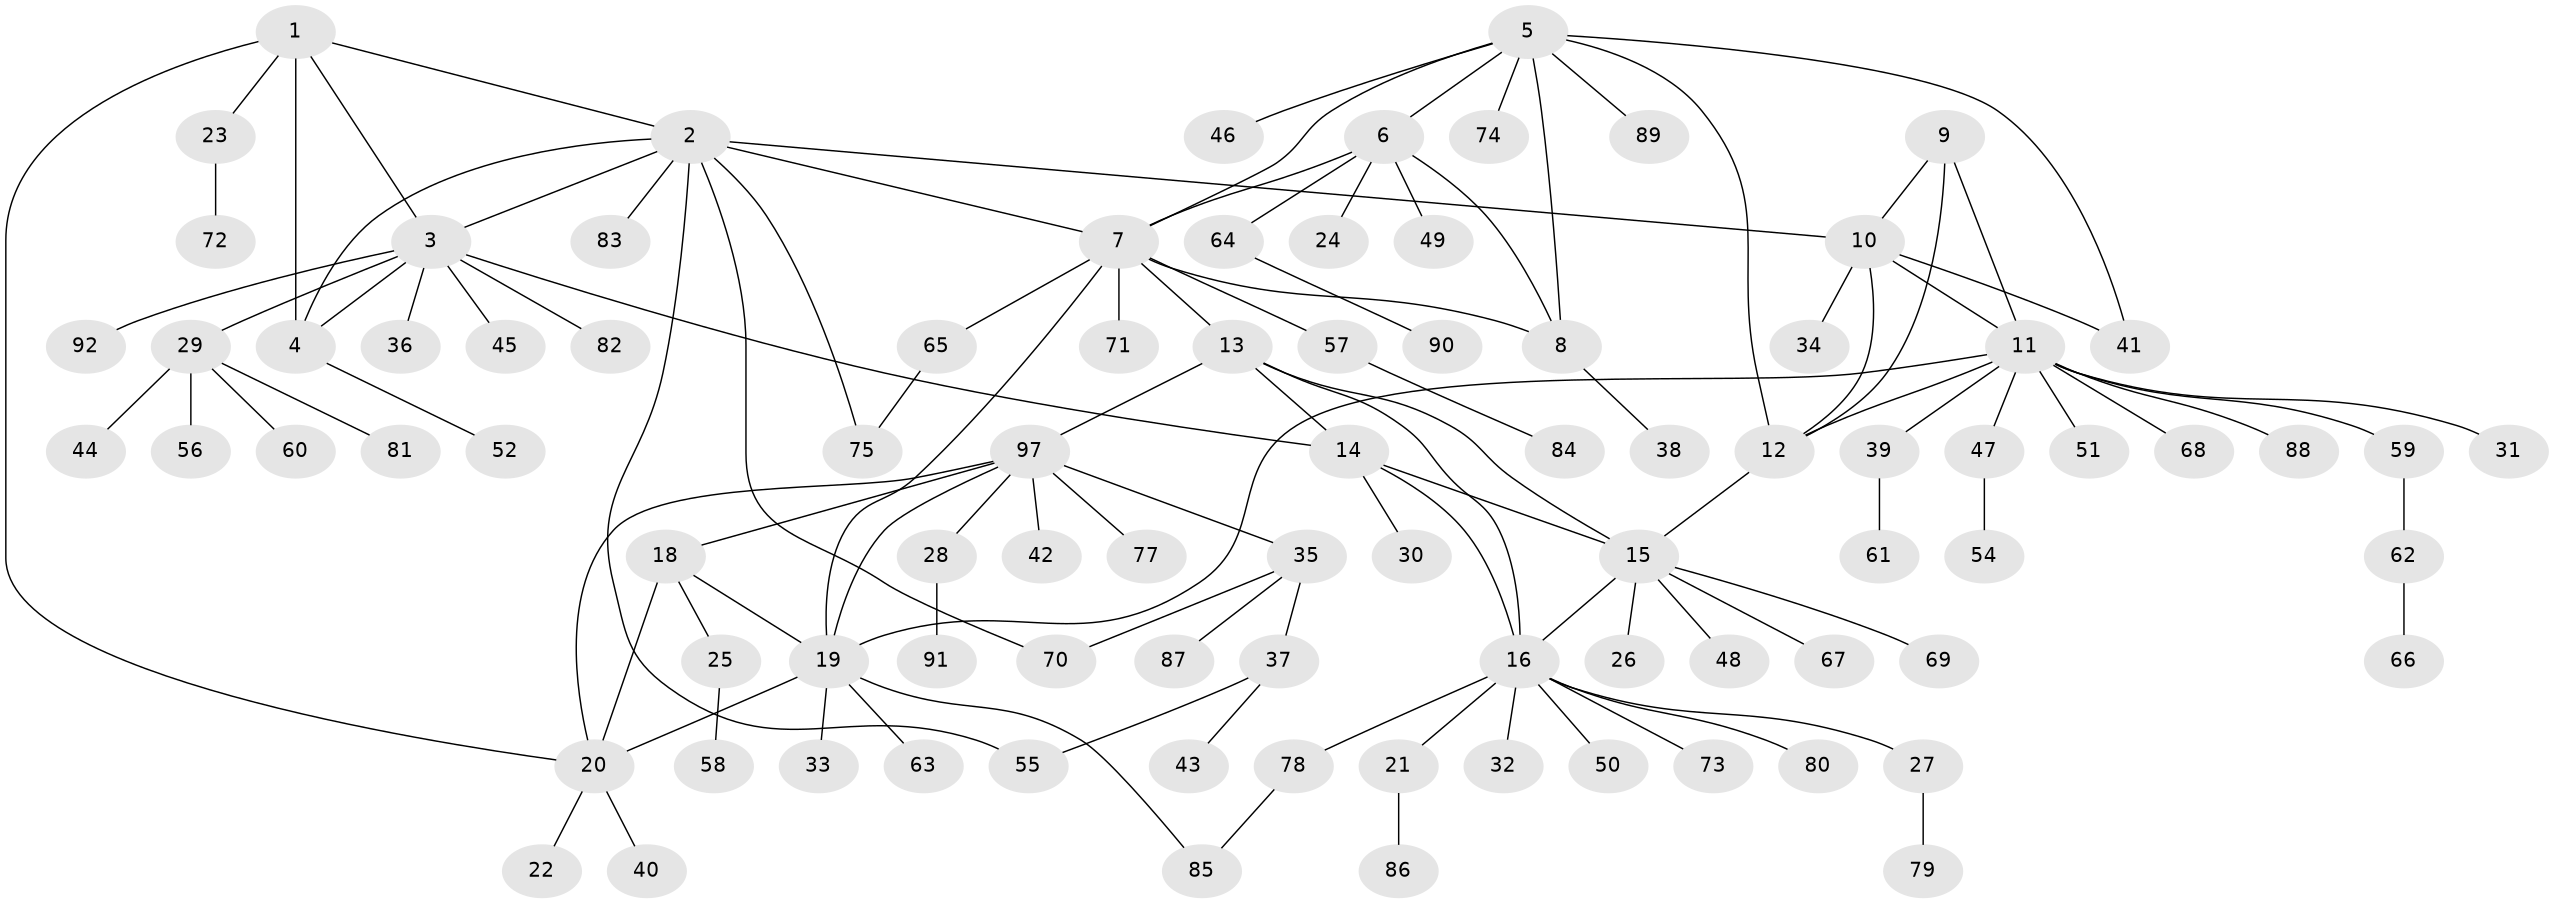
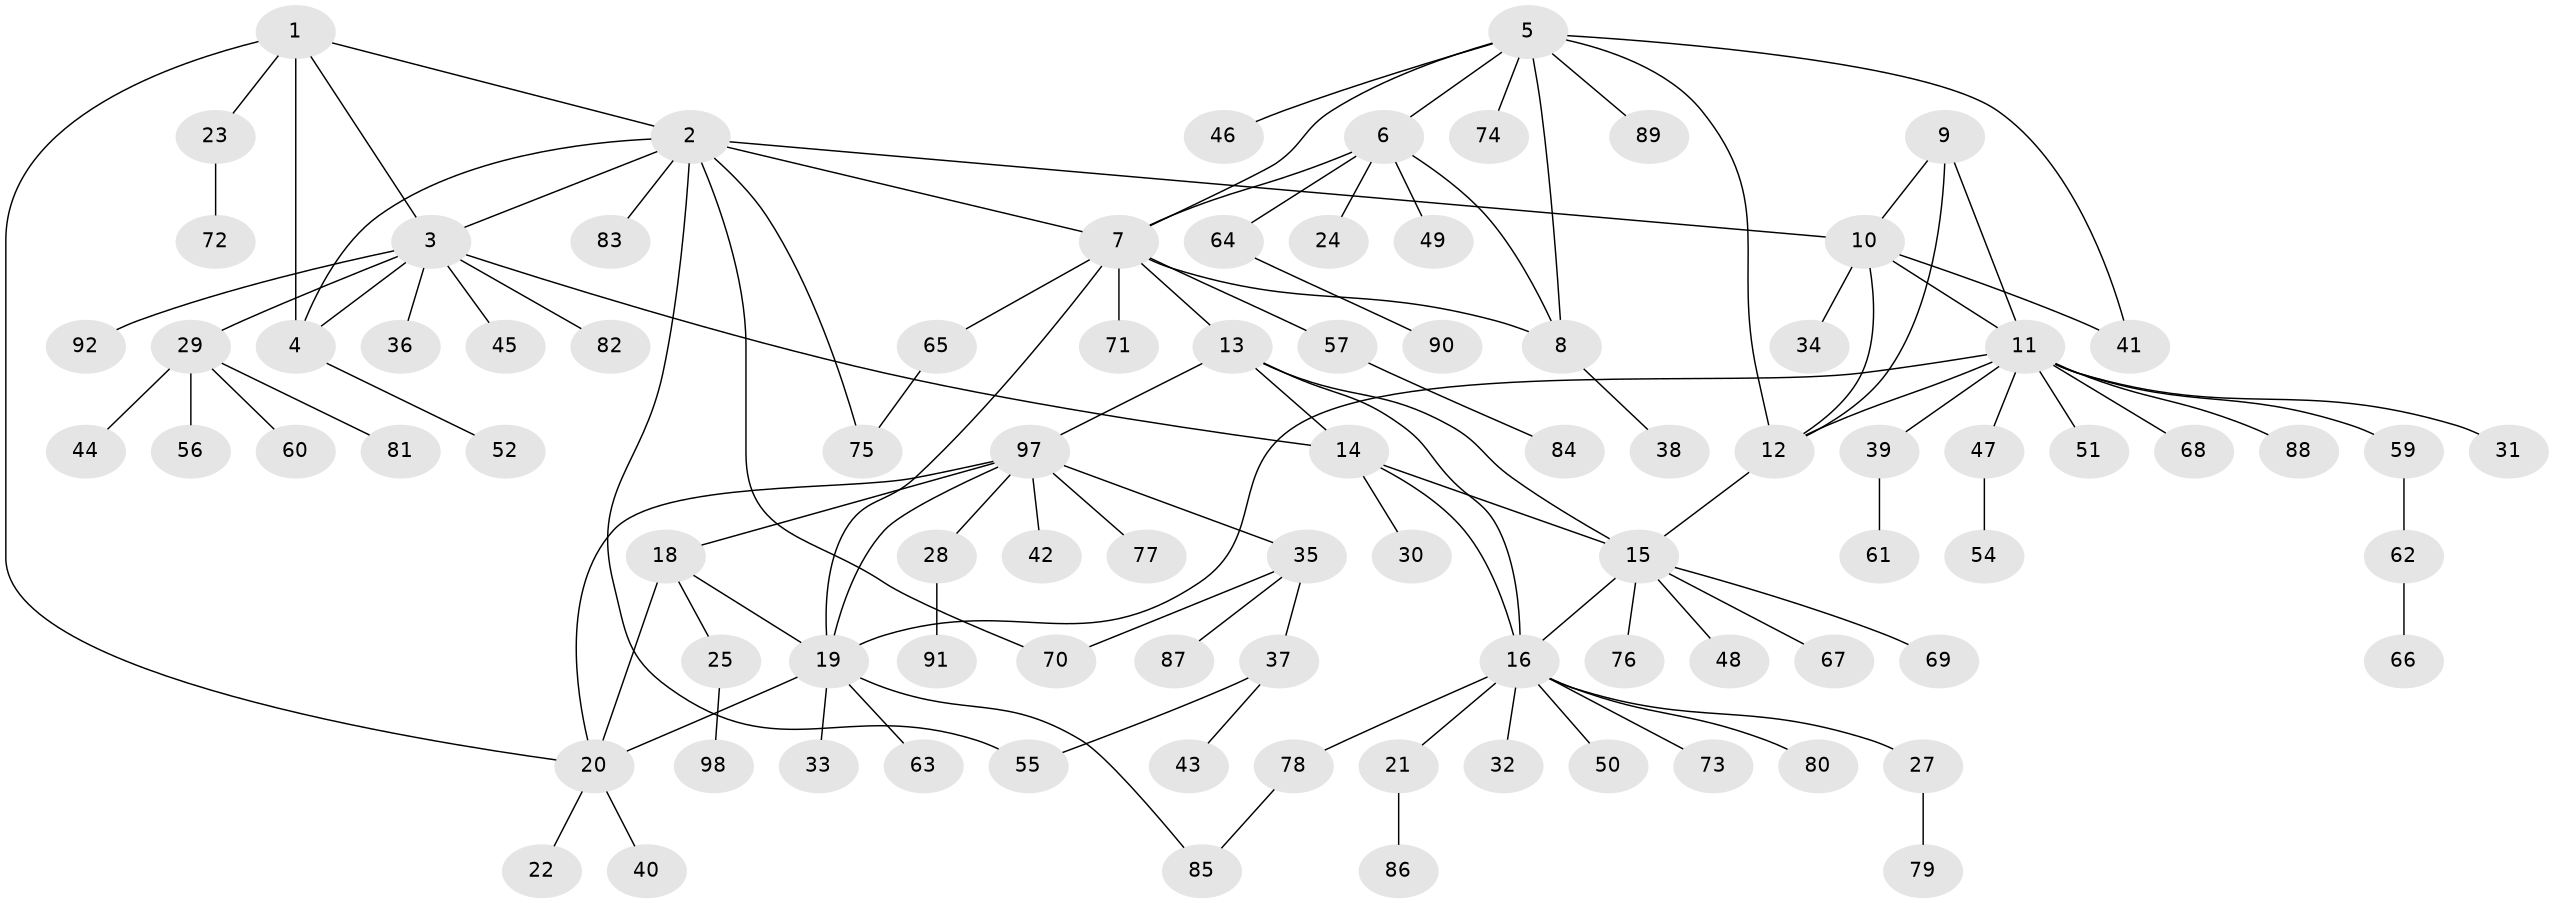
(1624, 661) -> (1624, 661)
(714, 766) -> (714, 766)
